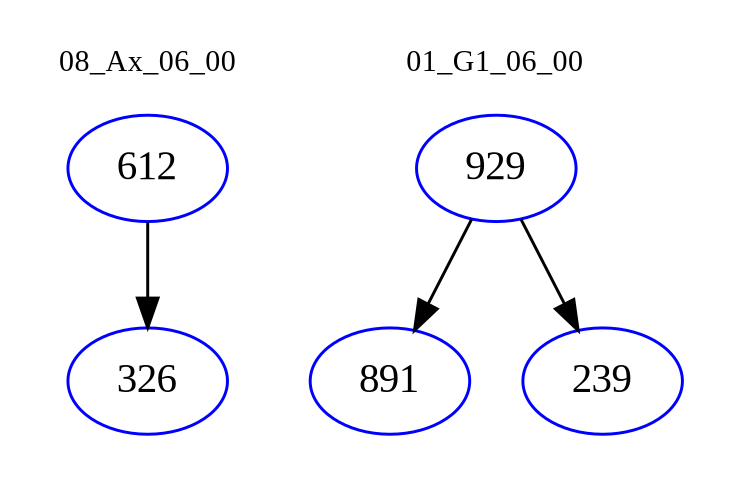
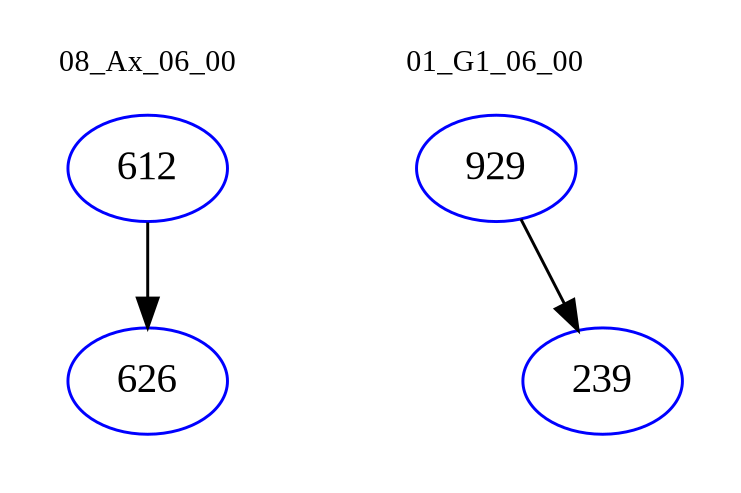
(148, 381) -> (148, 381)
(390, 381) -> none
